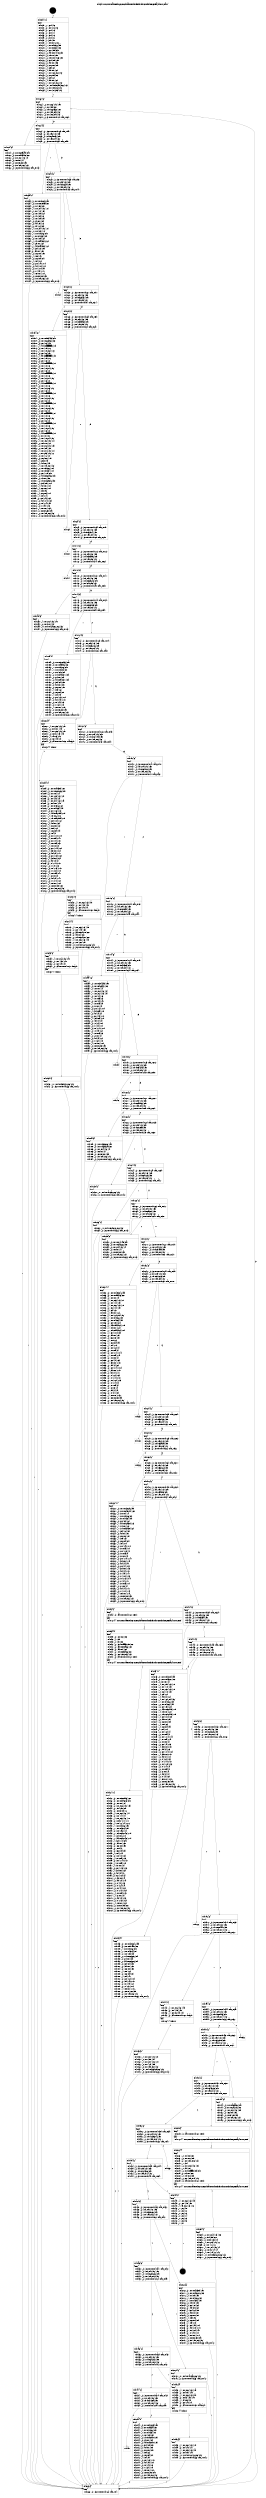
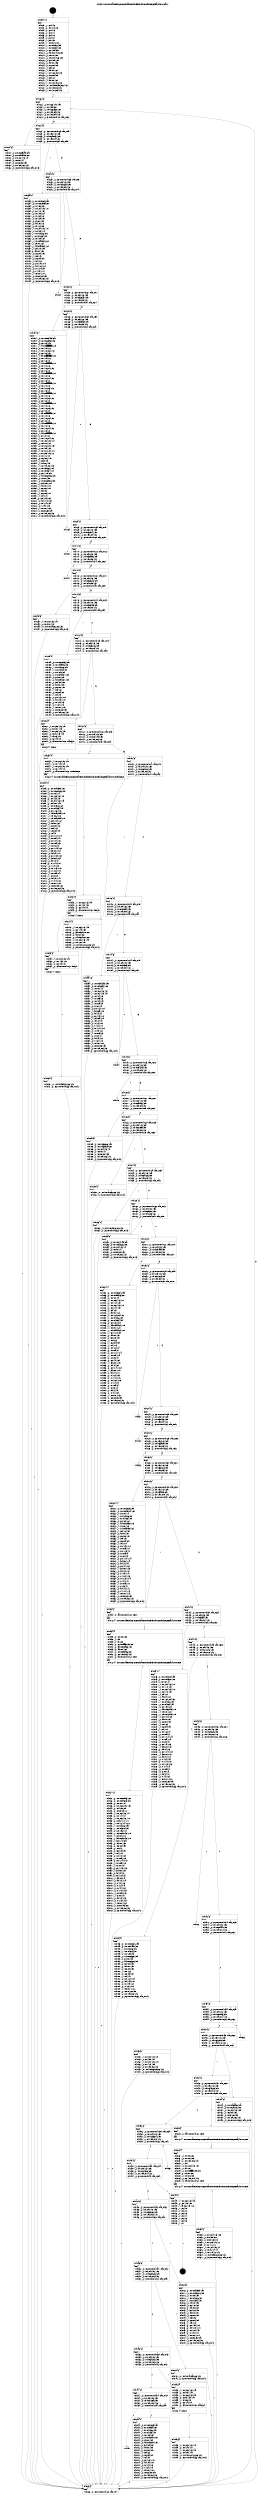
none -> (84, 767)
(191, 1663) -> (209, 1688)
(177, 2012) -> none
(118, 2195) -> (108, 2199)
